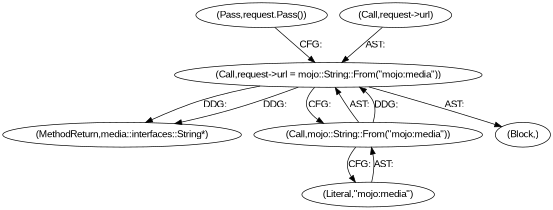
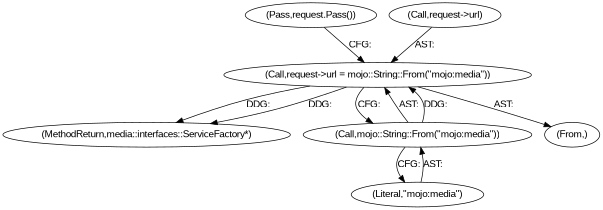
(122, 135) -> (147, 135)
(523, 135) -> (572, 135)
